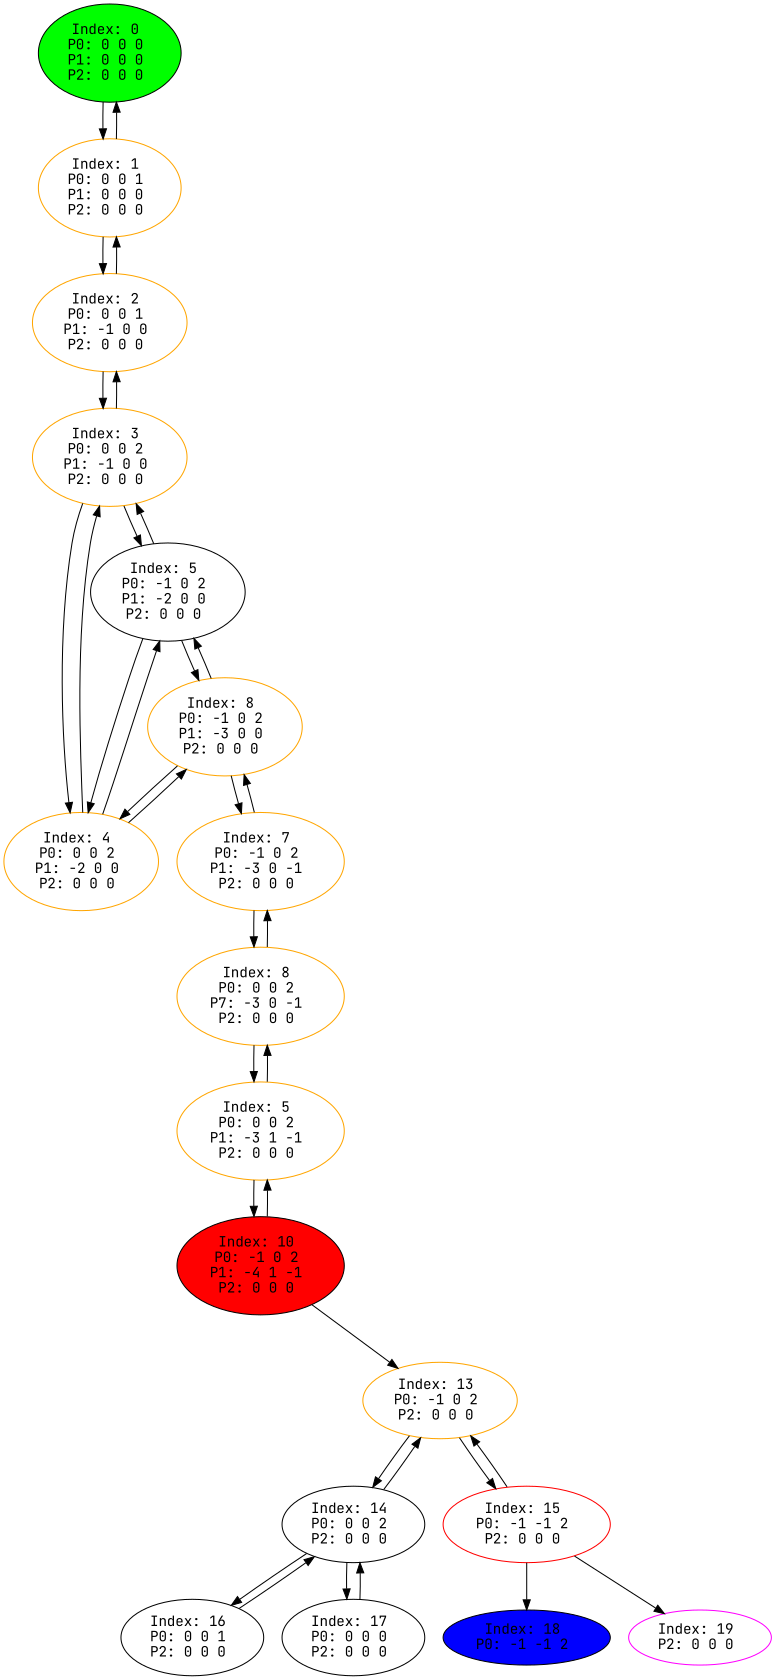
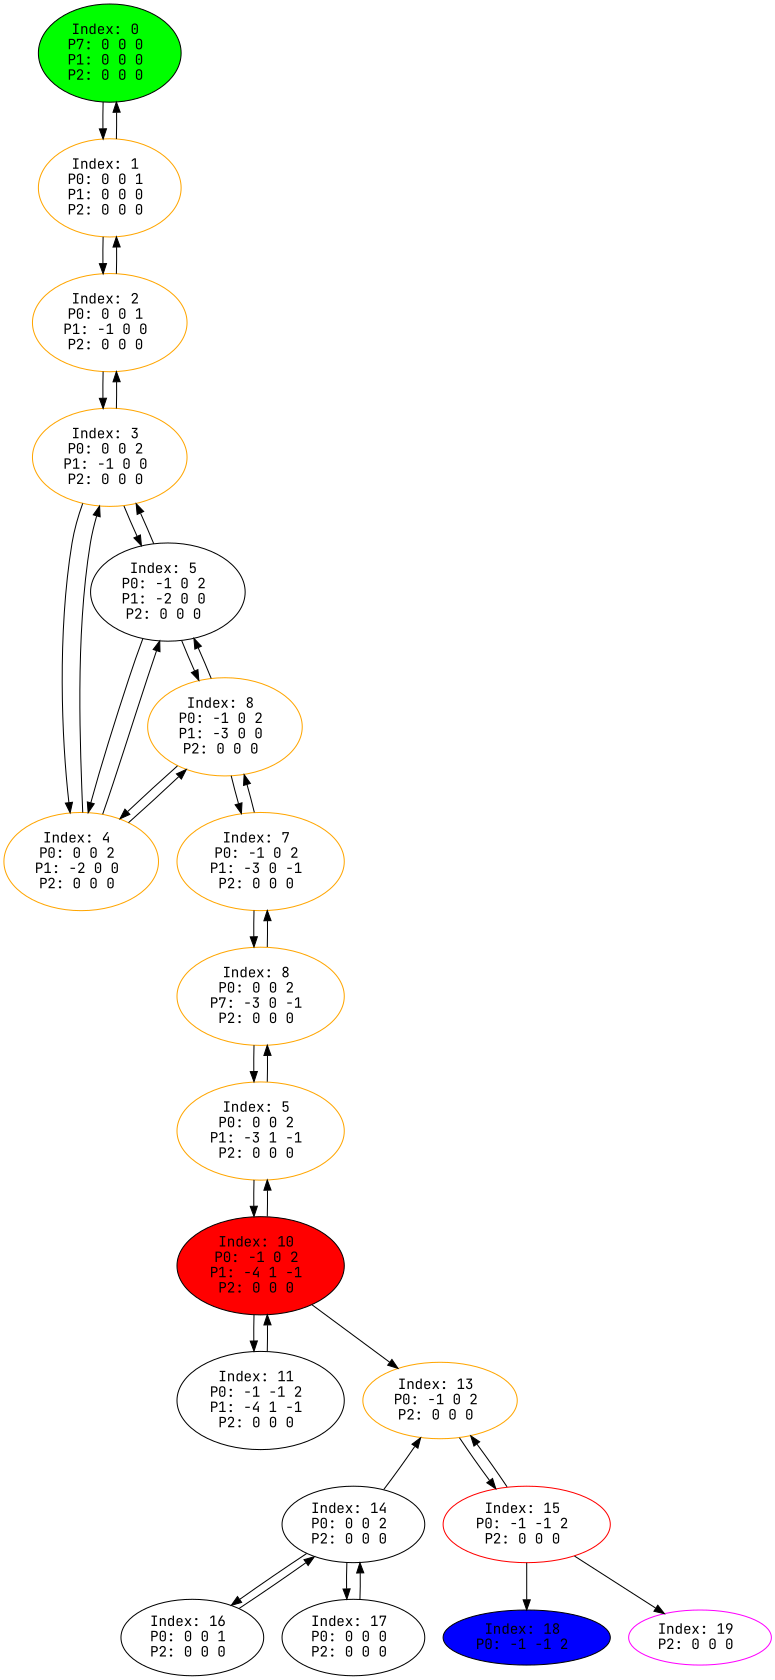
(110, 53) -> (110, 53)
none -> (261, 1401)
(394, 1457) -> none
